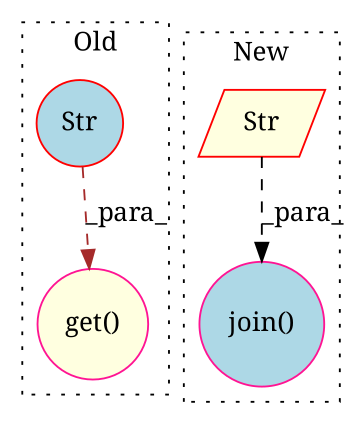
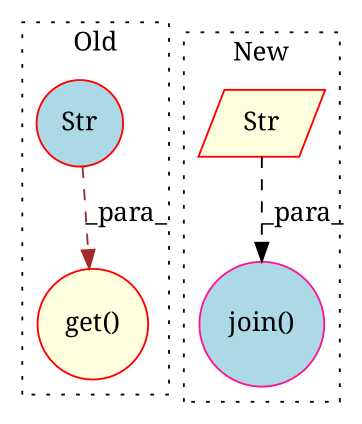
(93, 324) -> (93, 324)
